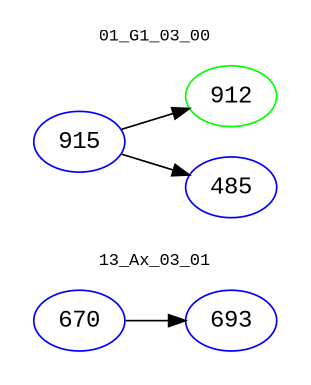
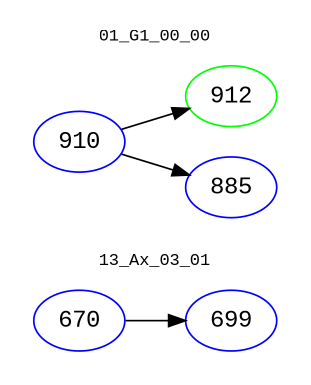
(155, 36) -> (155, 36)
(79, 142) -> (79, 142)
(231, 187) -> (231, 187)
(231, 321) -> (231, 321)
